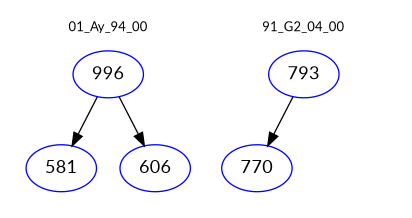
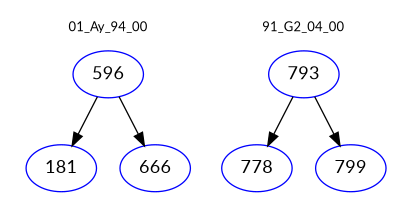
(108, 74) -> (108, 74)
(61, 168) -> (61, 168)
(155, 168) -> (155, 168)
(257, 168) -> (257, 168)
none -> (351, 168)
